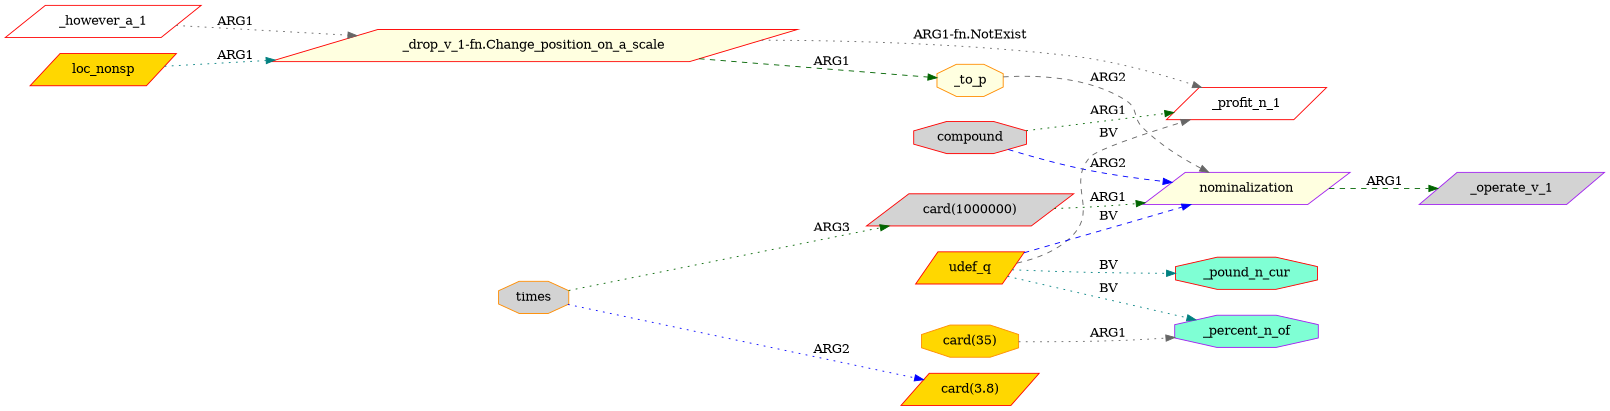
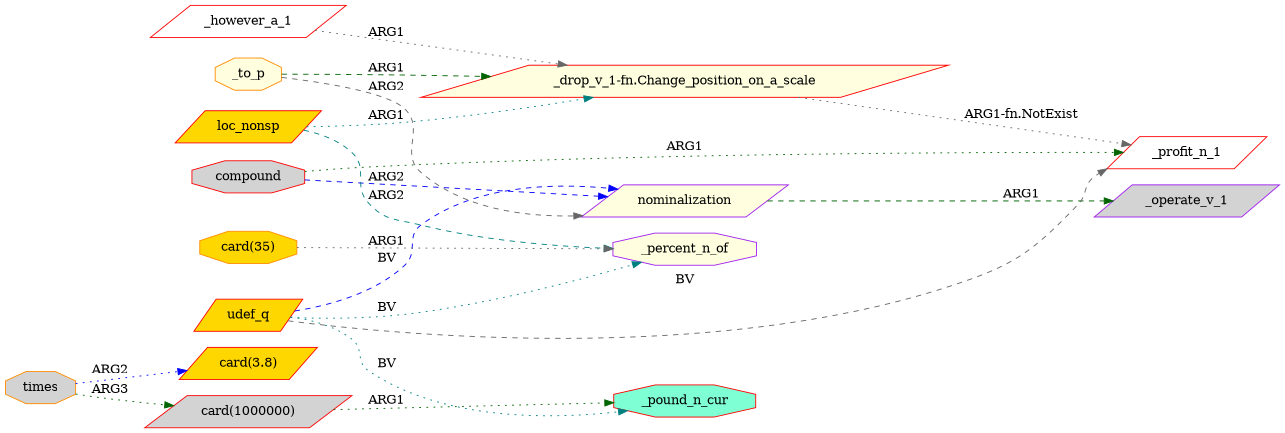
(814, 68) -> (382, 75)
(1095, 207) -> (489, 406)
none -> (430, 227)
(1247, 331) -> (685, 249)
